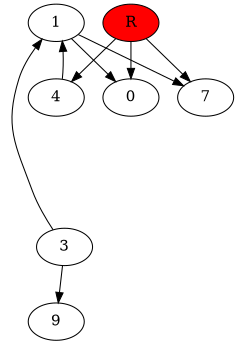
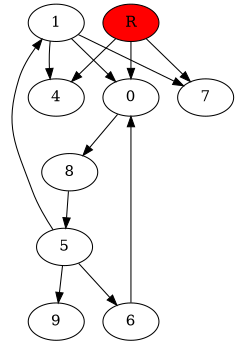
(63, 65) -> (49, 55)
none -> (70, 172)
(65, 247) -> (65, 247)
none -> (131, 322)
